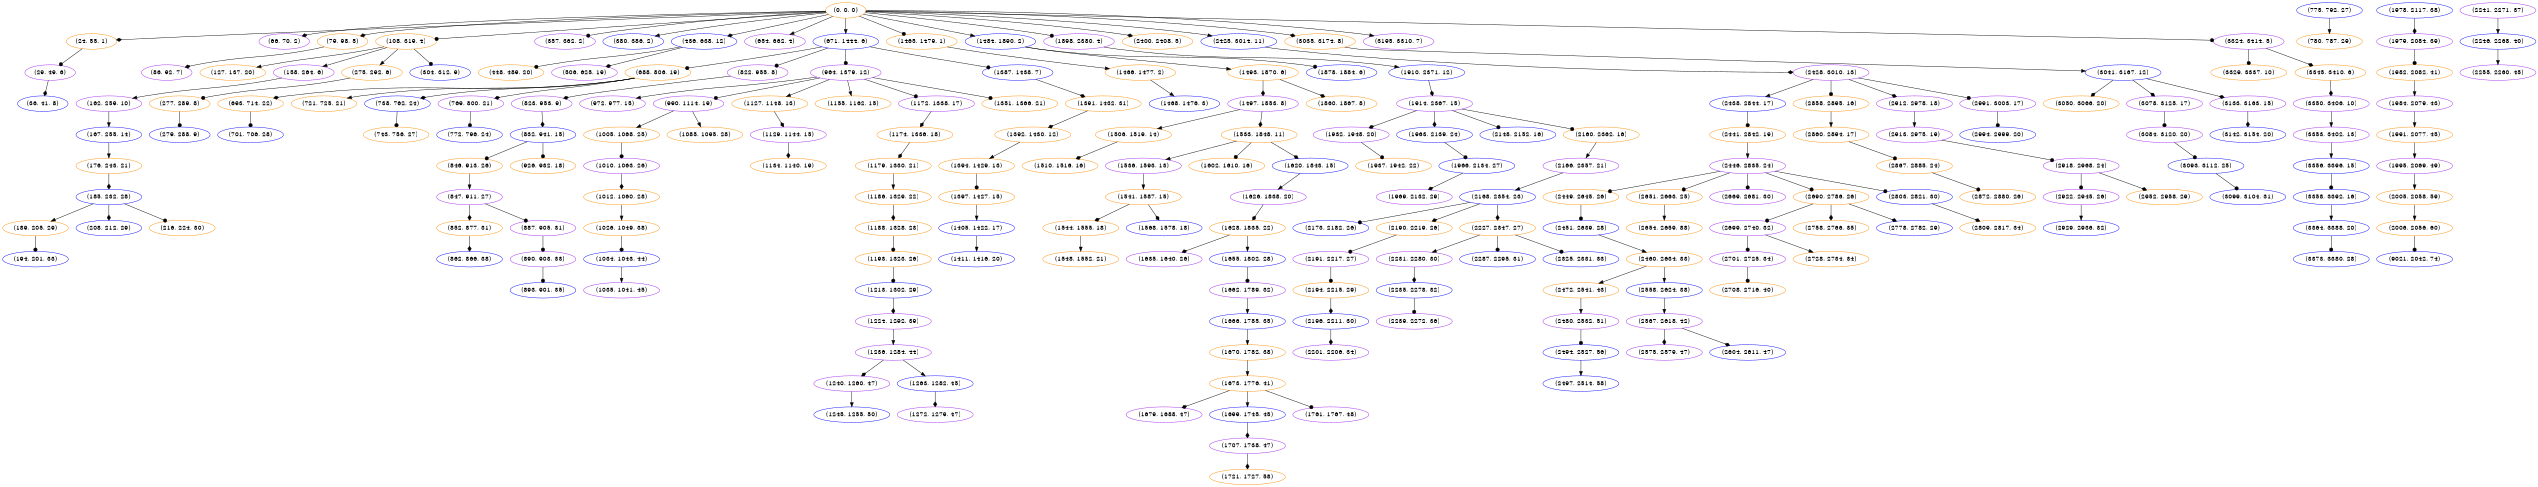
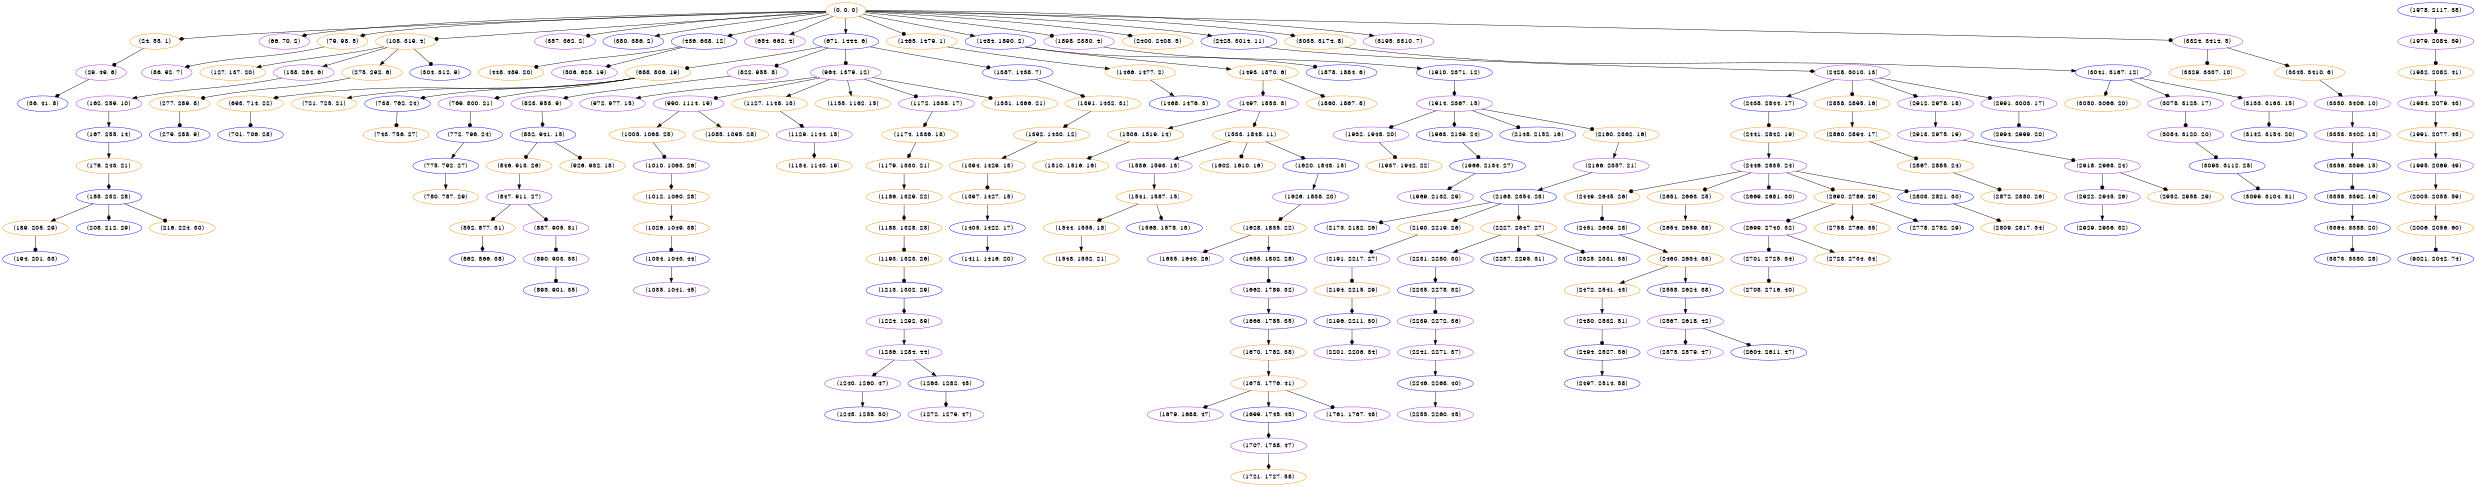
none -> (459, 149)
none -> (1435, 335)
